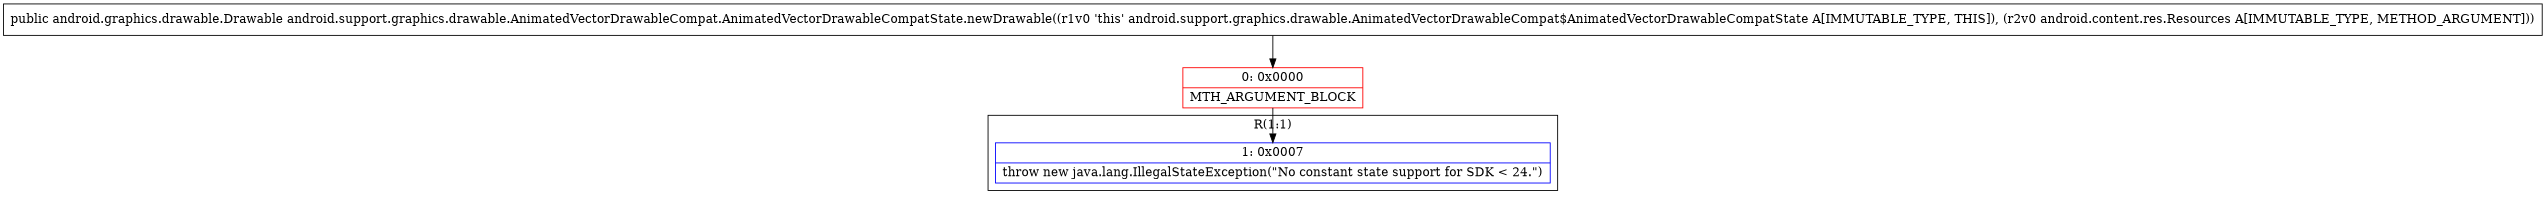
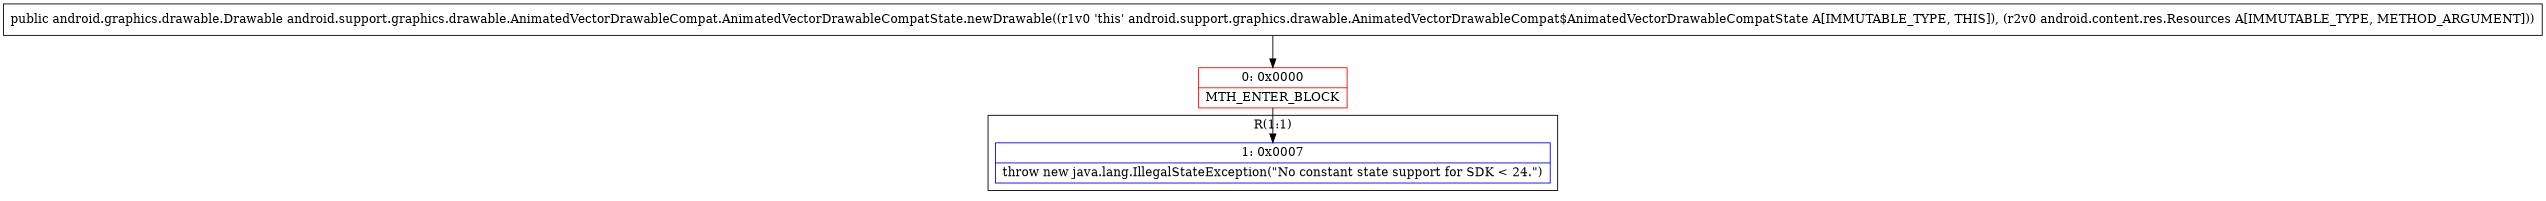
(1273, 97) -> (1273, 97)
